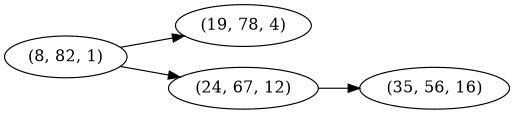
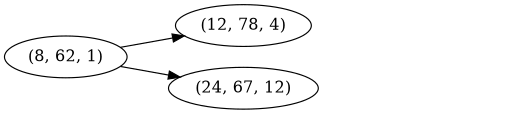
(243, 26) -> (243, 26)
(66, 57) -> (66, 57)
(435, 88) -> none
